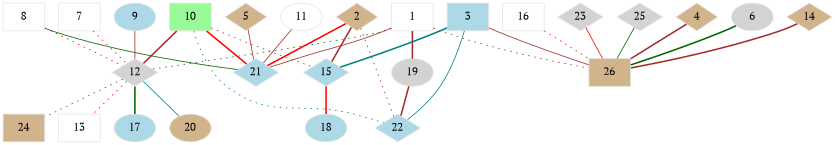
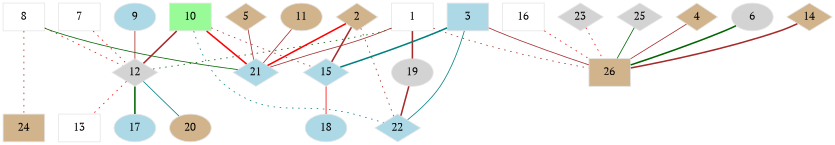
(301, 17) -> (301, 17)
(659, 41) -> (659, 41)
(594, 43) -> (594, 43)
(84, 98) -> (24, 72)
(326, 100) -> (326, 100)
